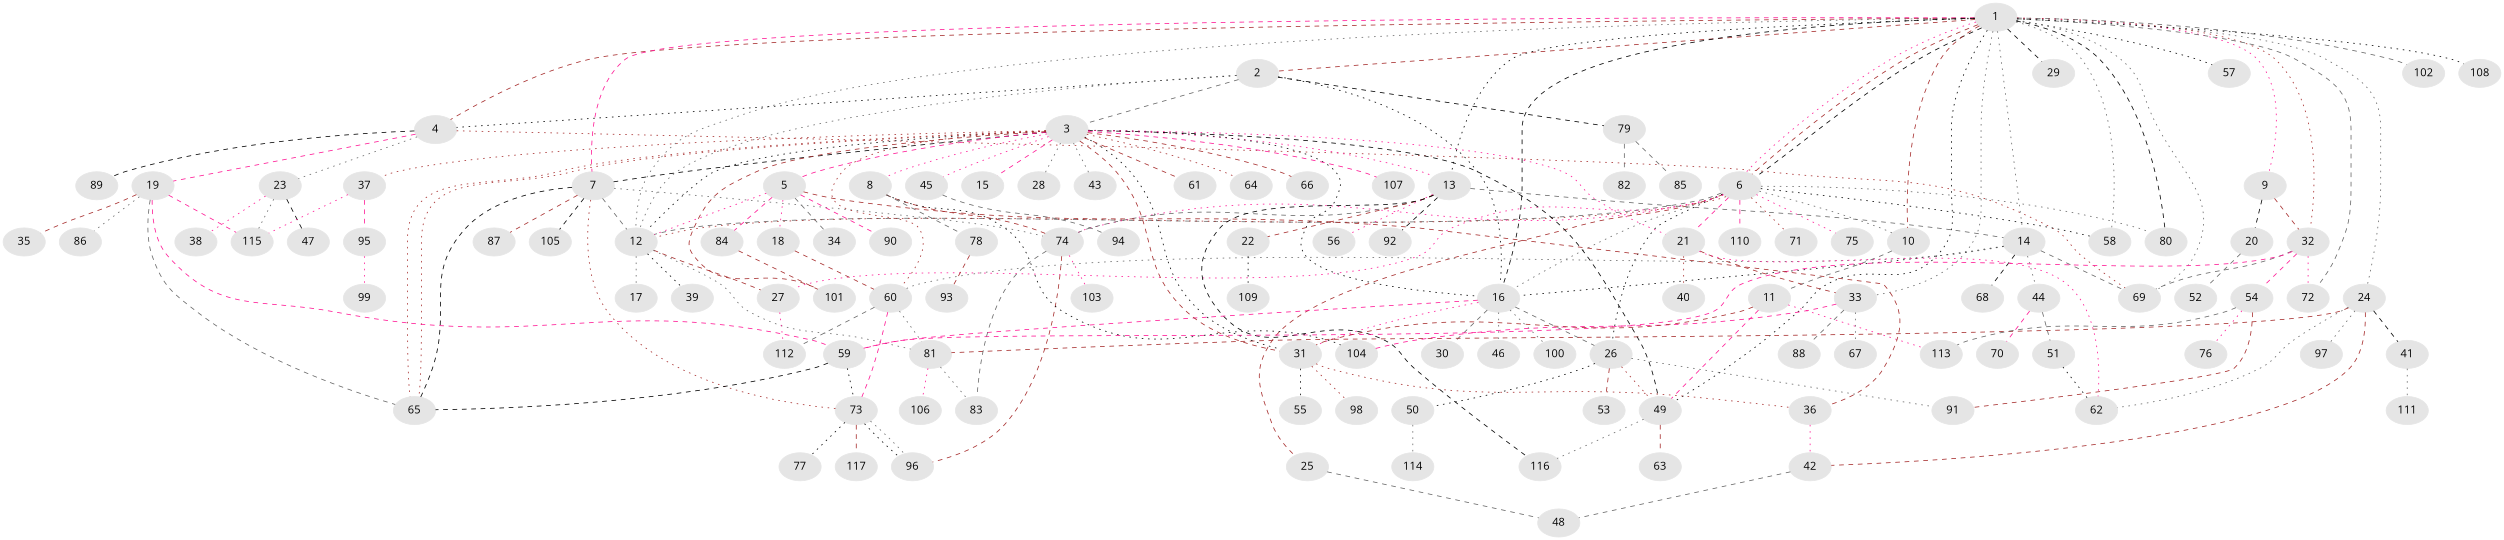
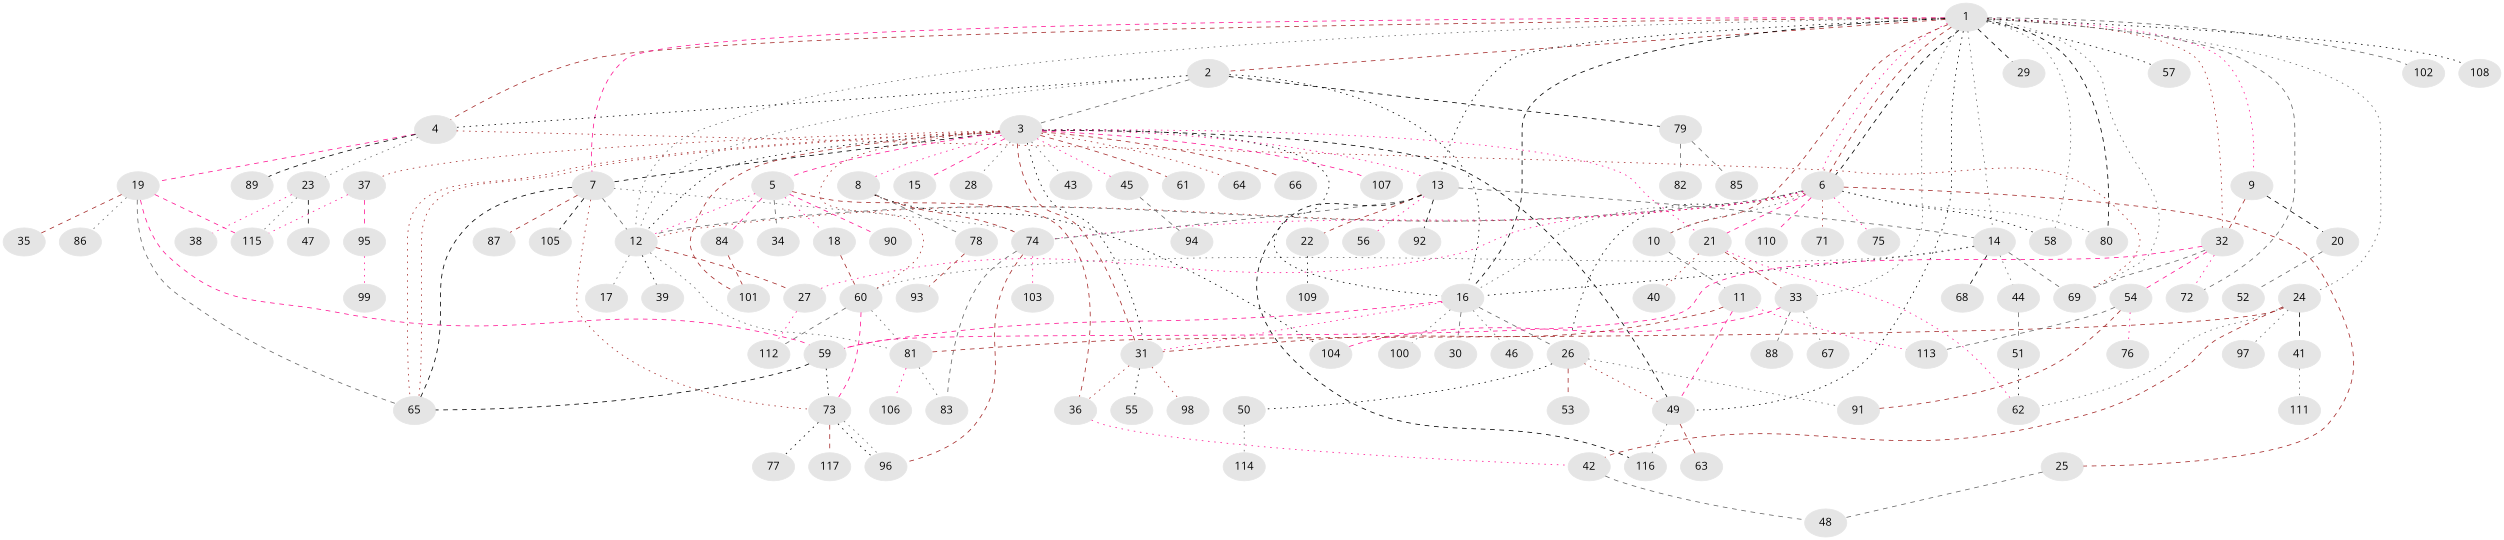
(1997, 354) -> none
